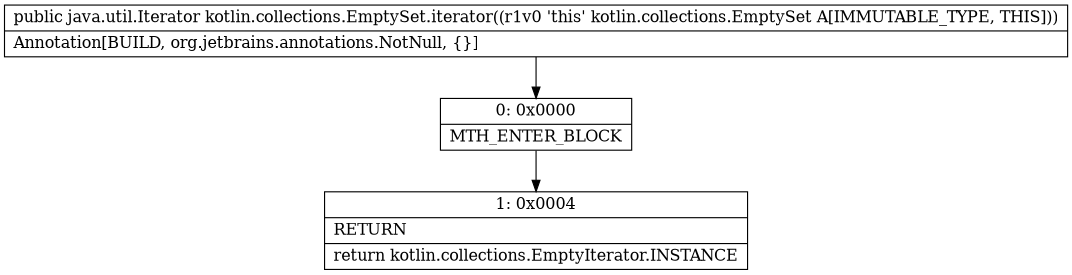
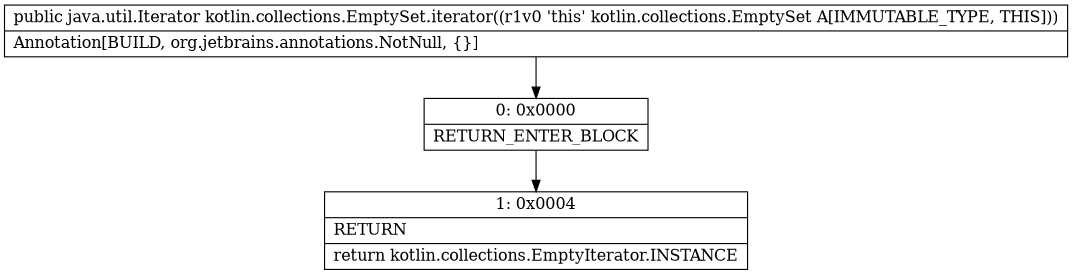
(536, 137) -> (536, 137)
